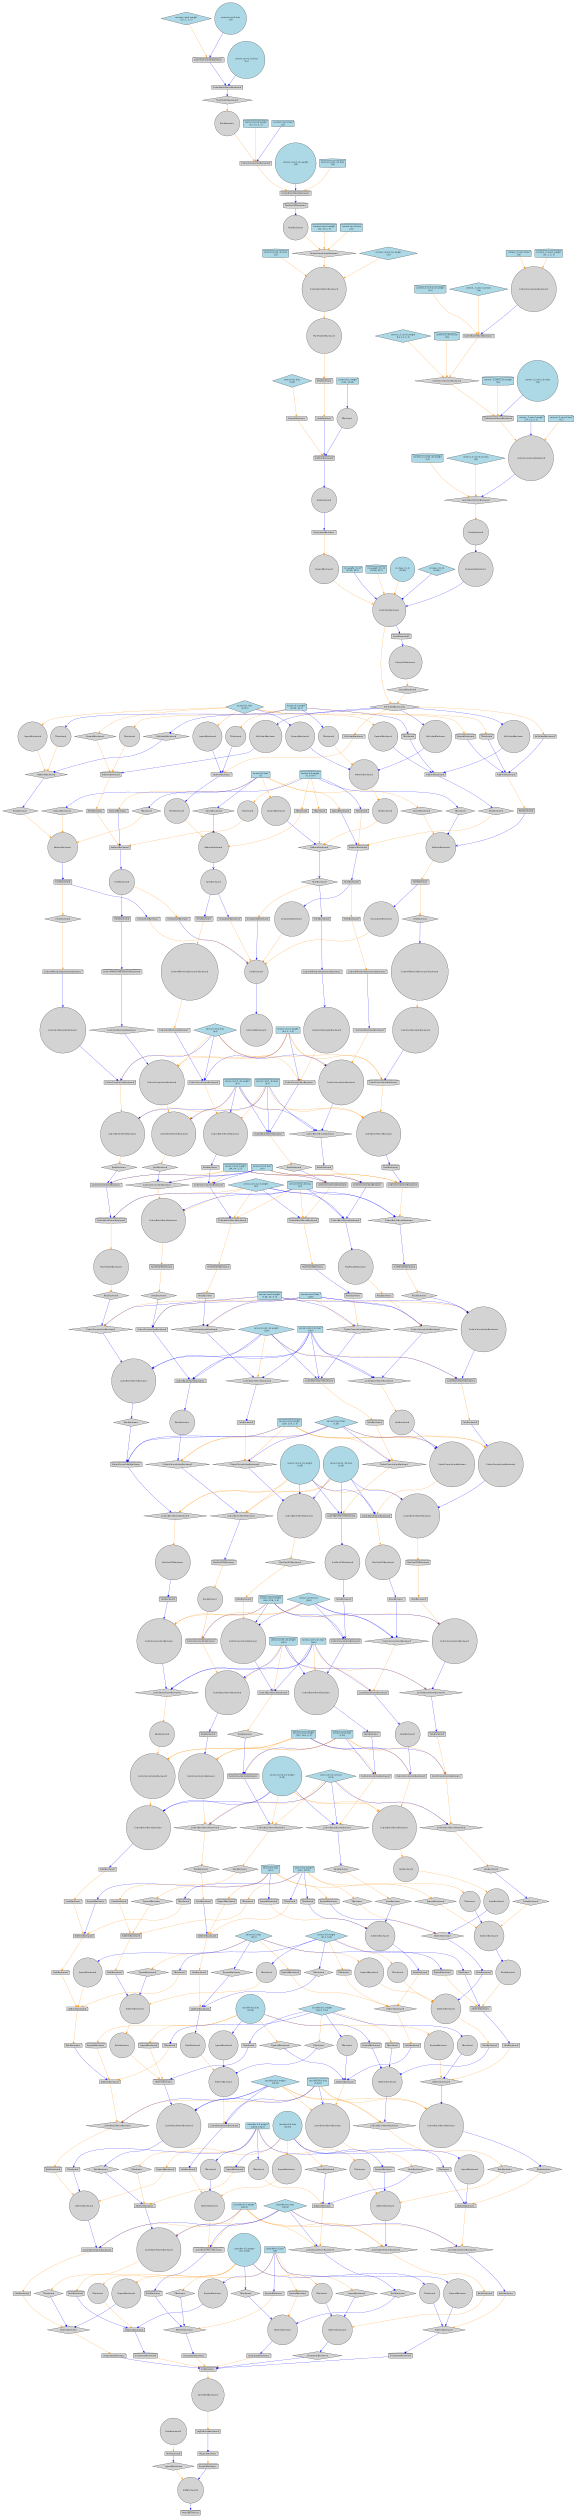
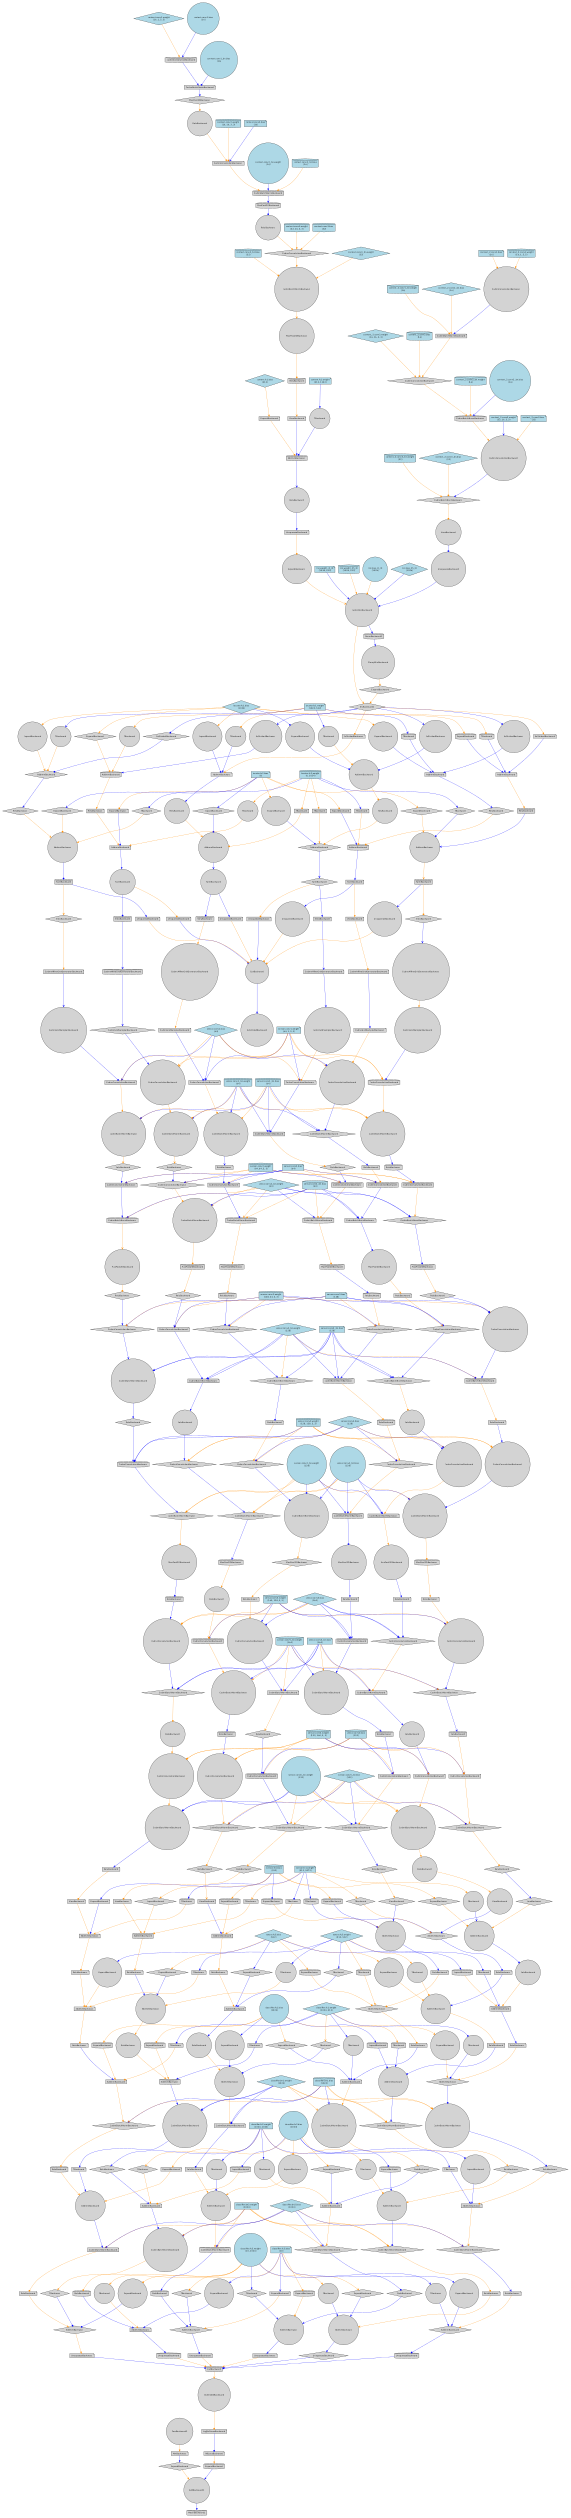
(395, 707) -> (367, 707)
